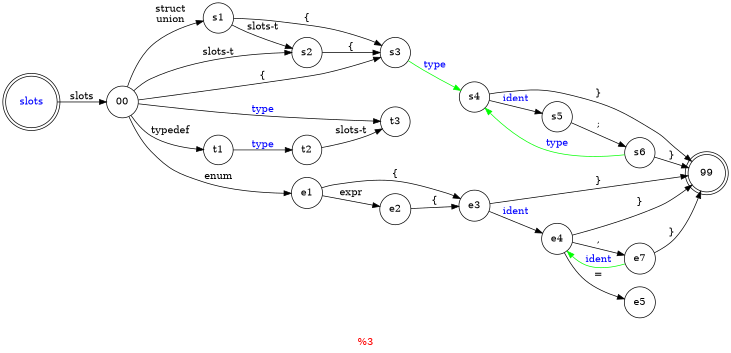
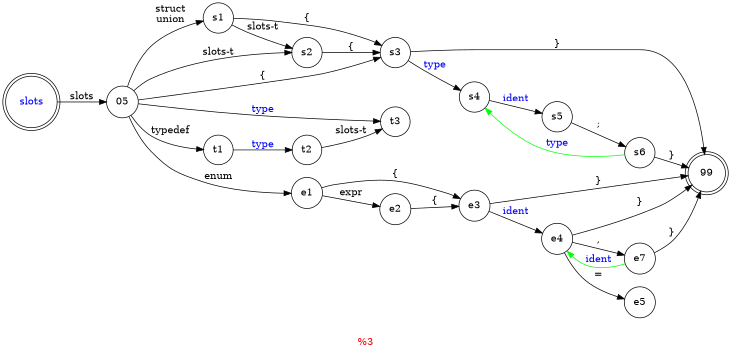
(431, 74) -> (431, 74)
(122, 102) -> (122, 102)
(595, 102) -> (589, 50)
